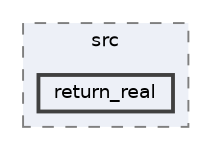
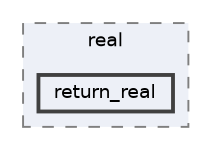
(106, 41) -> (106, 41)
